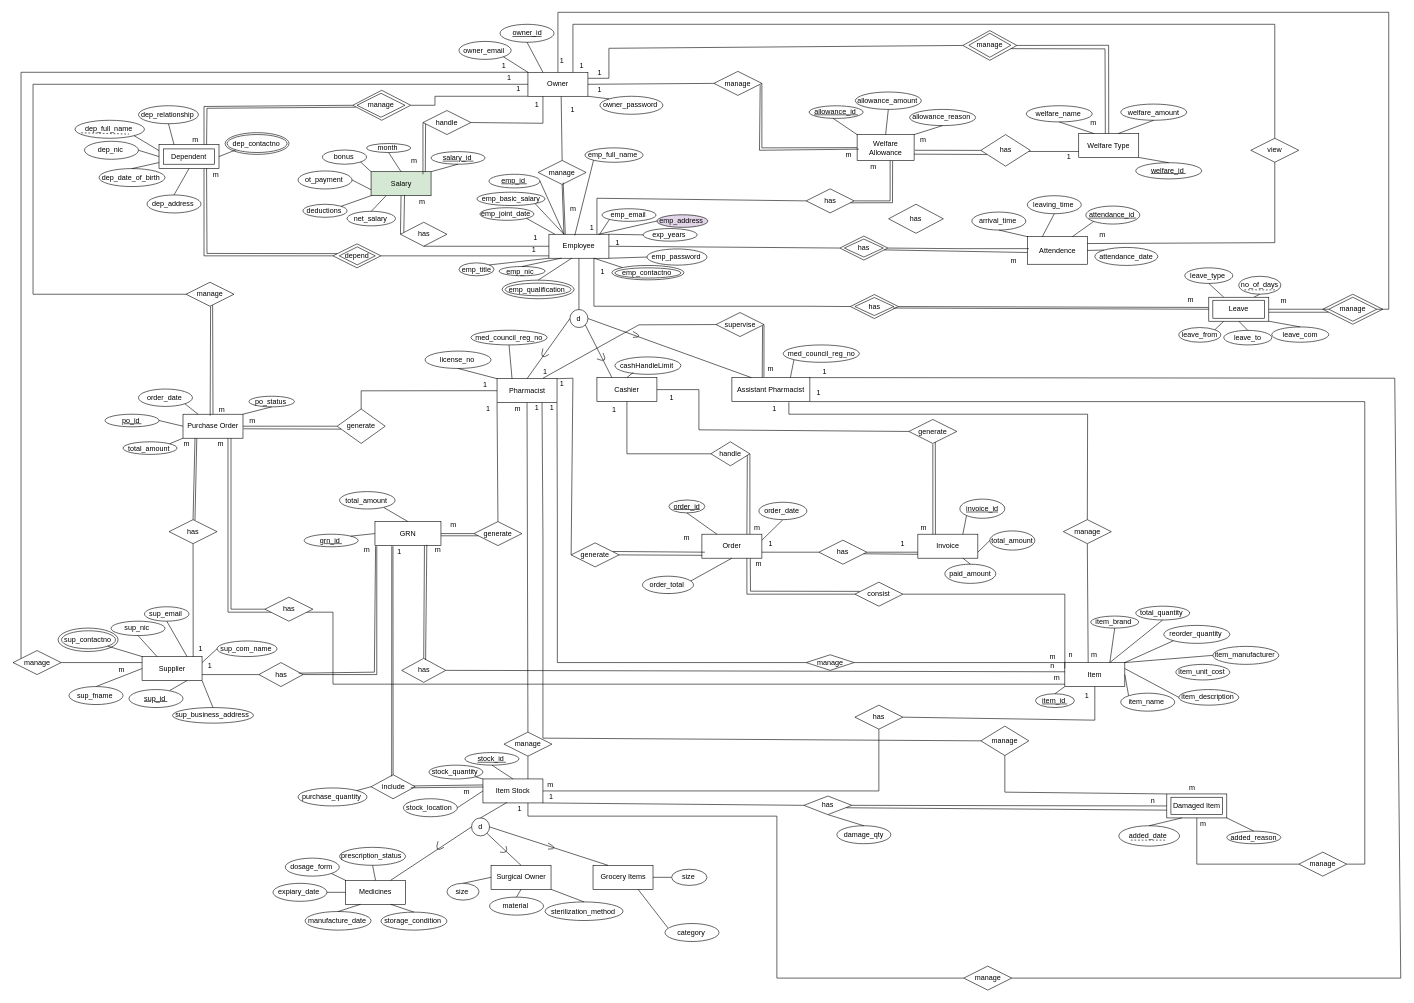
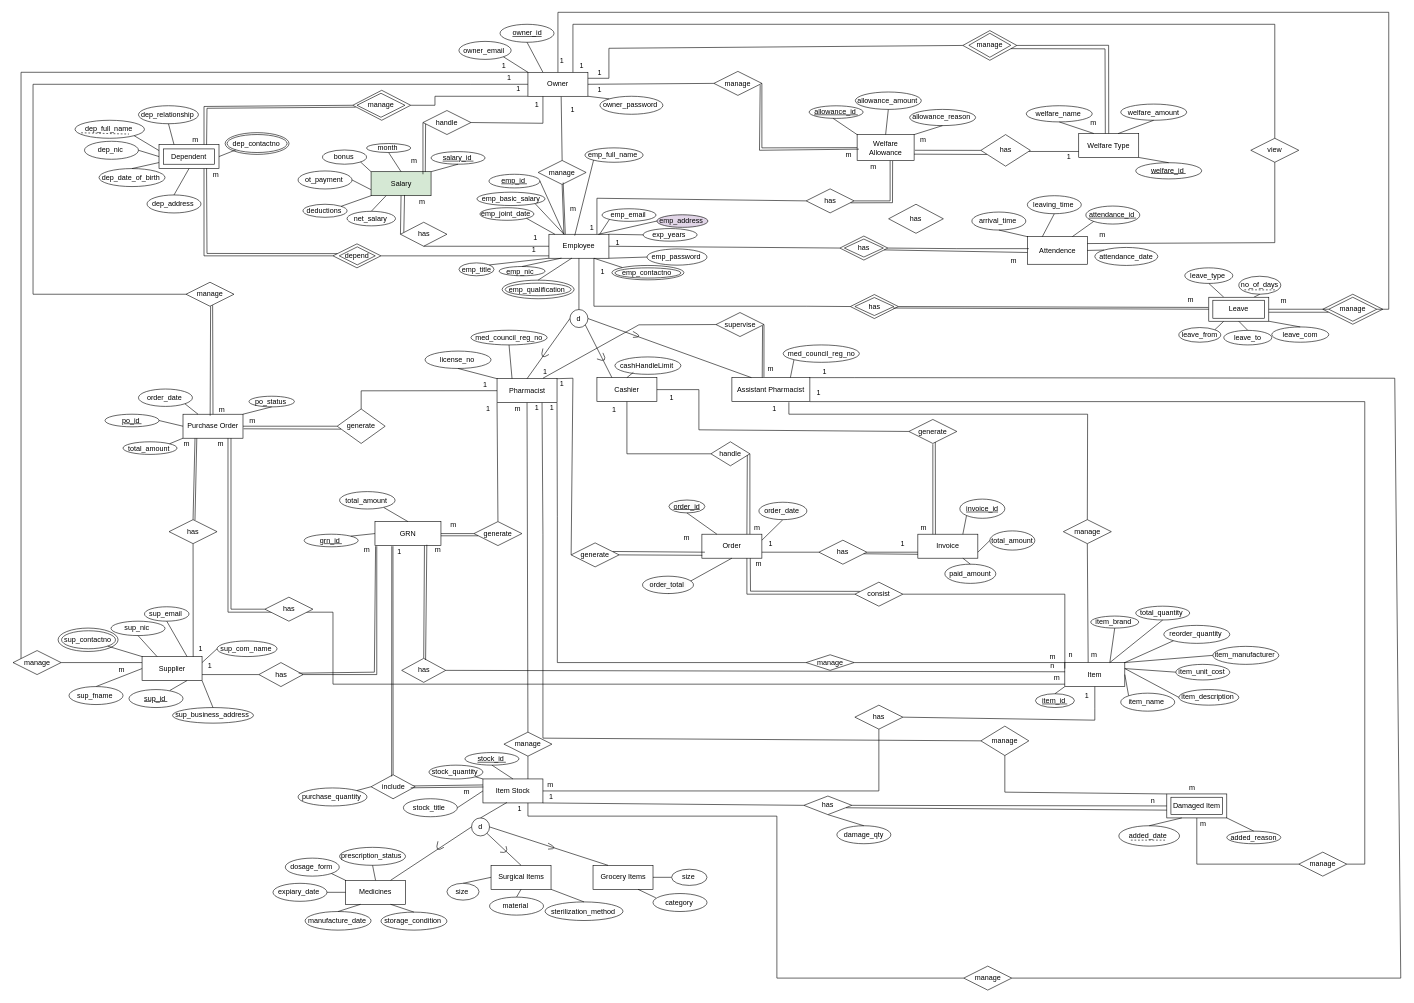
none -> (1153, 671)
(430, 808) -> (430, 808)
(521, 878) -> (521, 878)
(692, 933) -> (680, 903)
